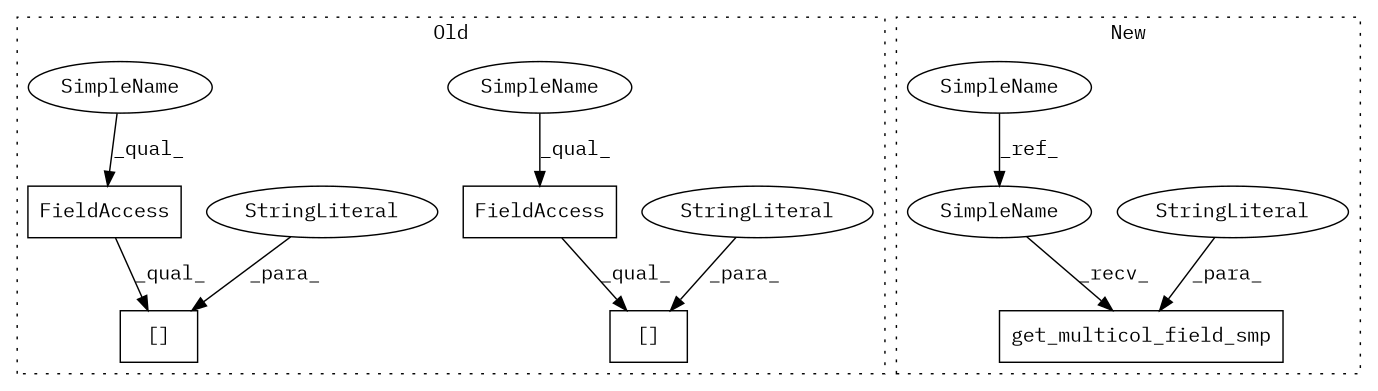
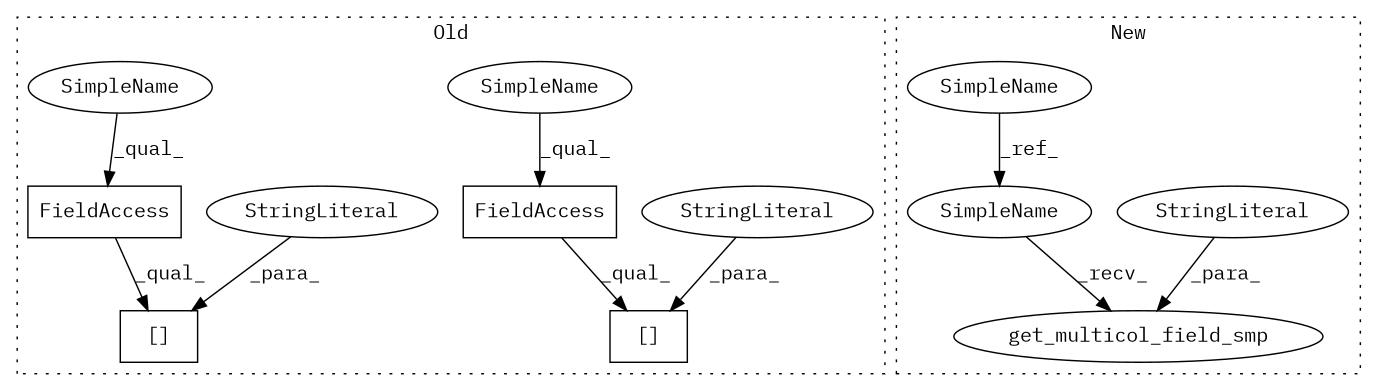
(1141, 337) -> (1138, 337)
